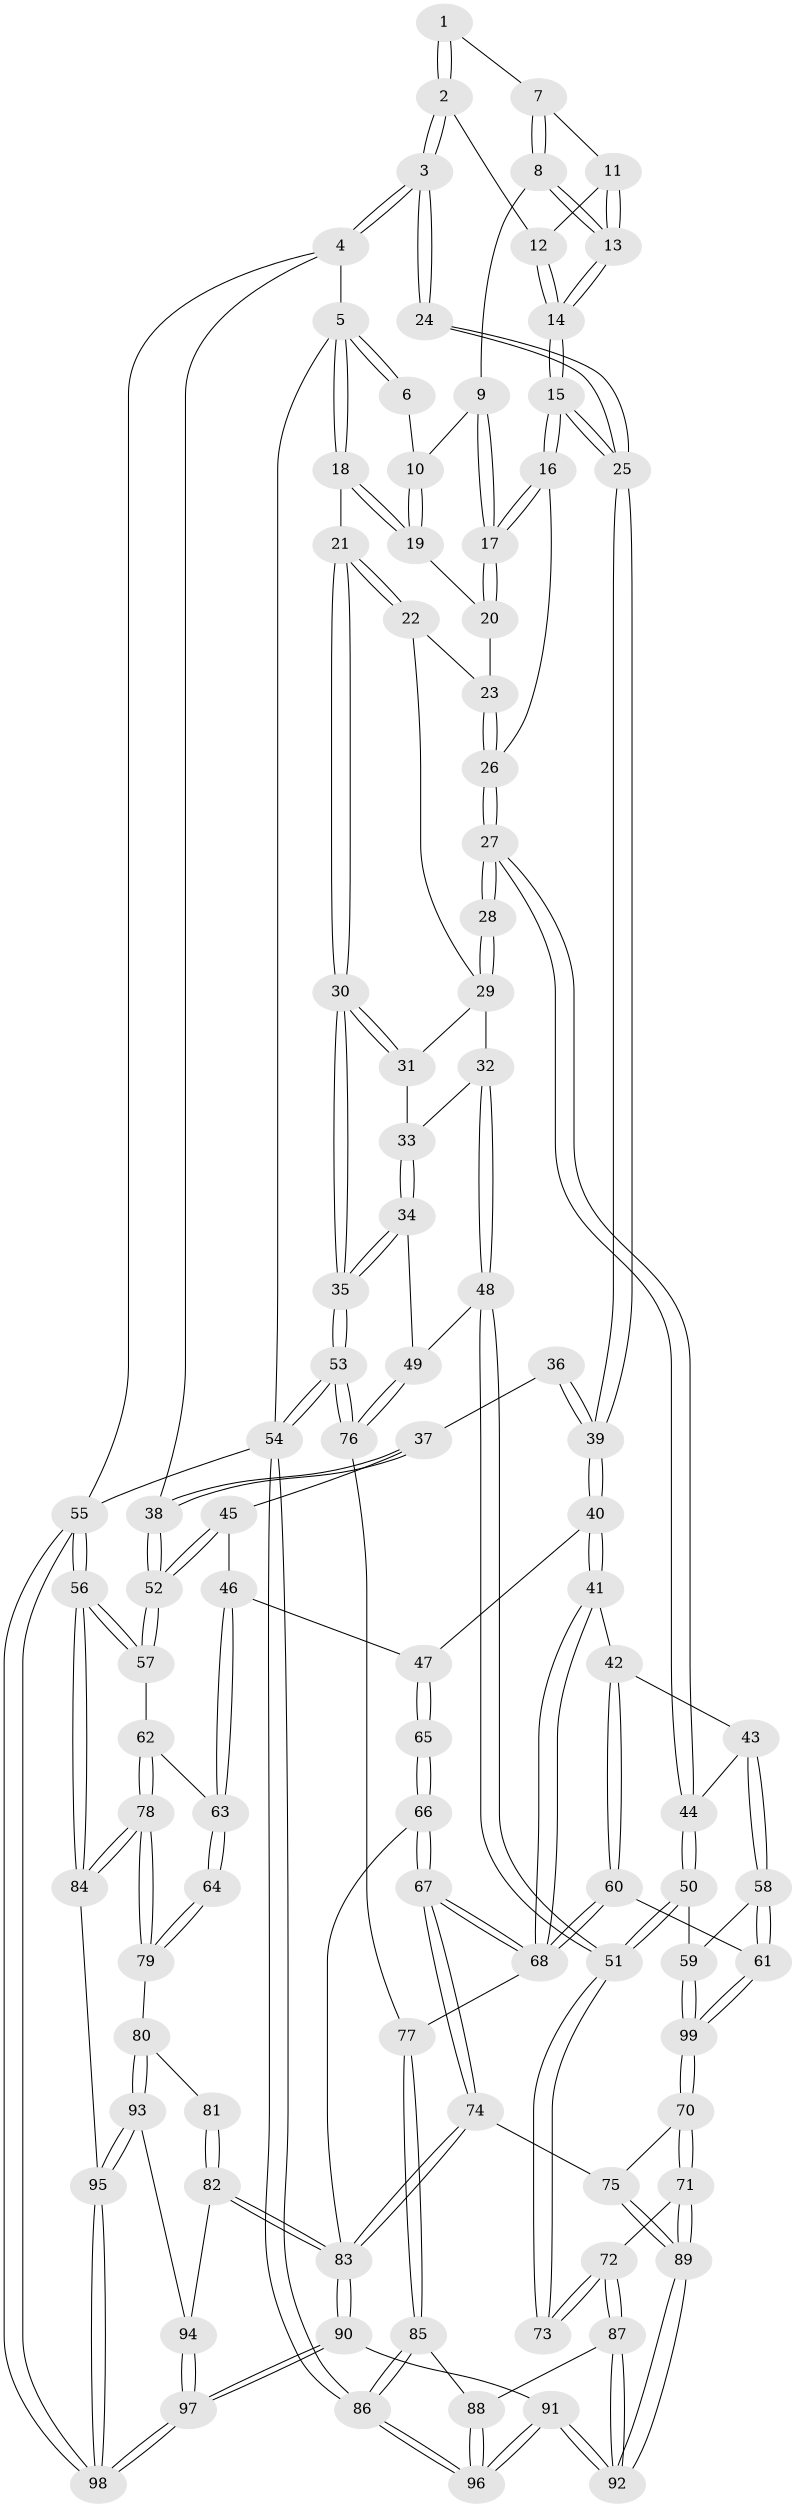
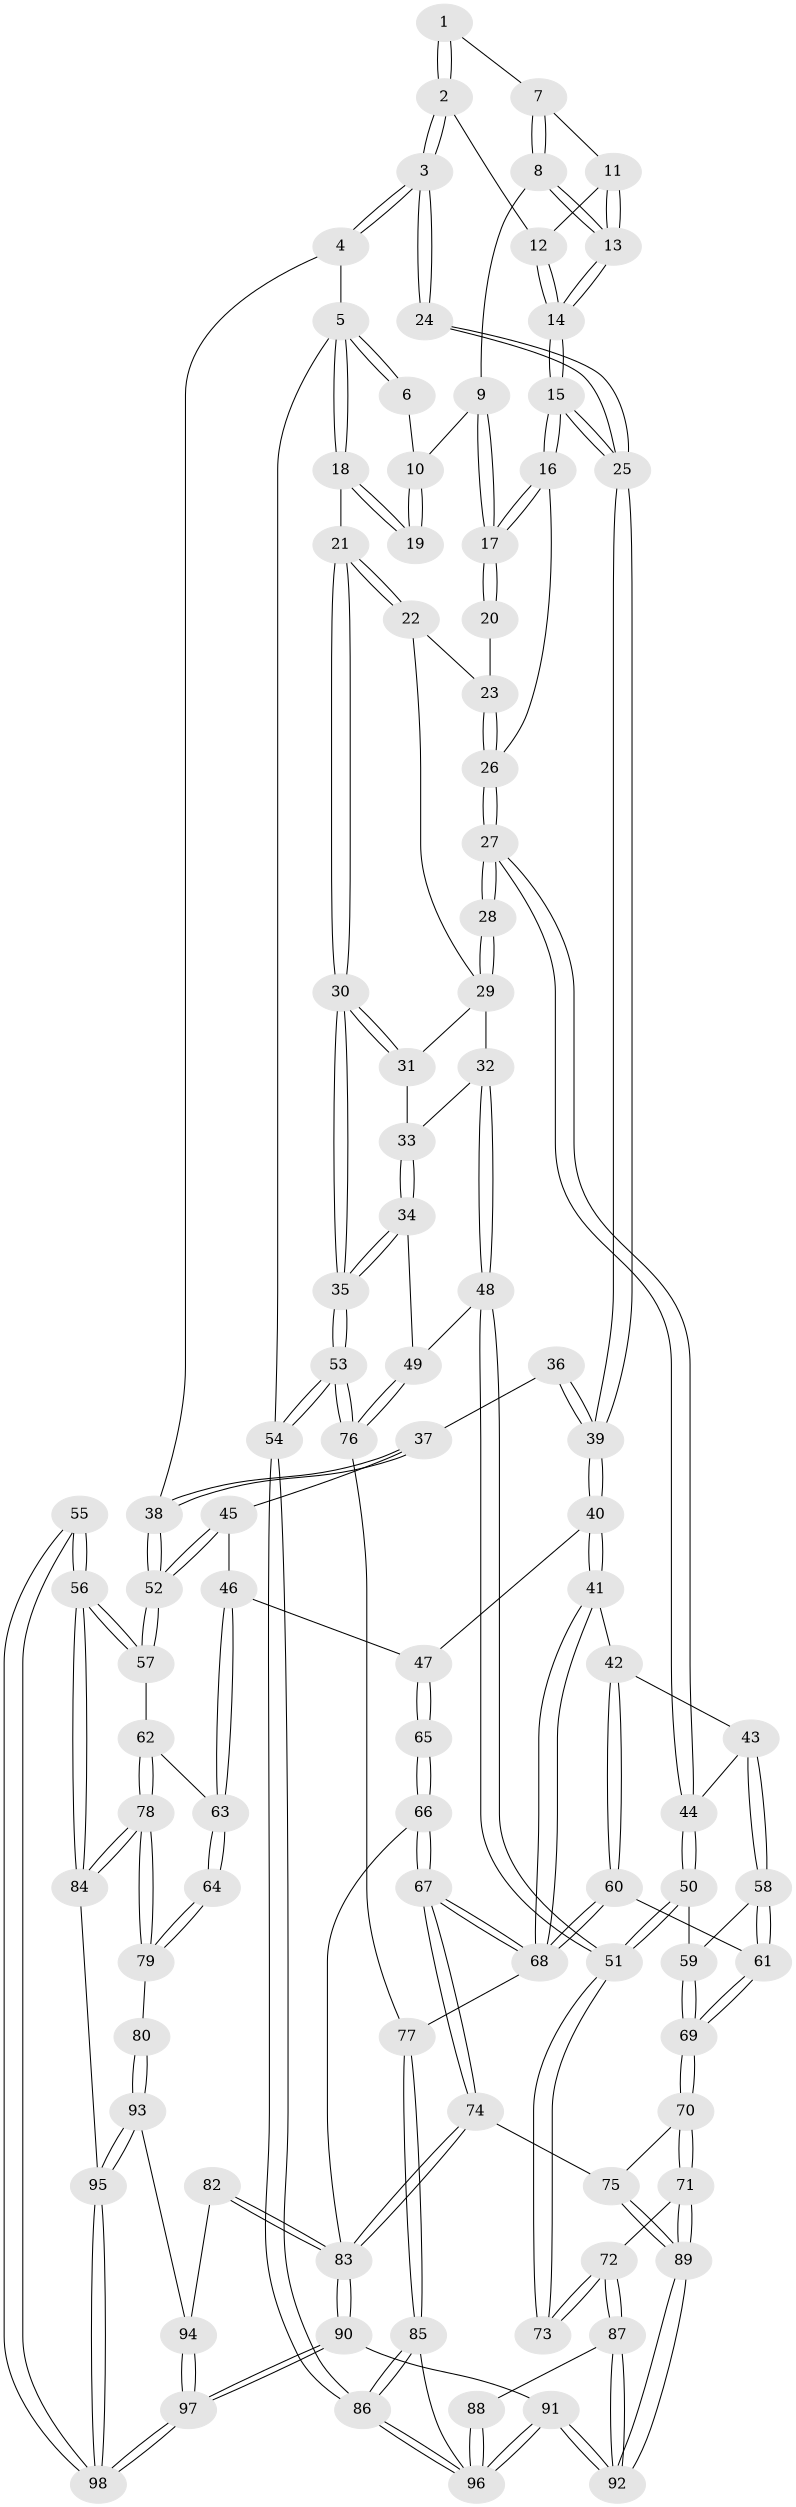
(453, 582) -> none
(128, 824) -> none
(175, 1474) -> none
(689, 2037) -> (689, 2037)
(212, 2112) -> none
(441, 2364) -> (434, 2414)
